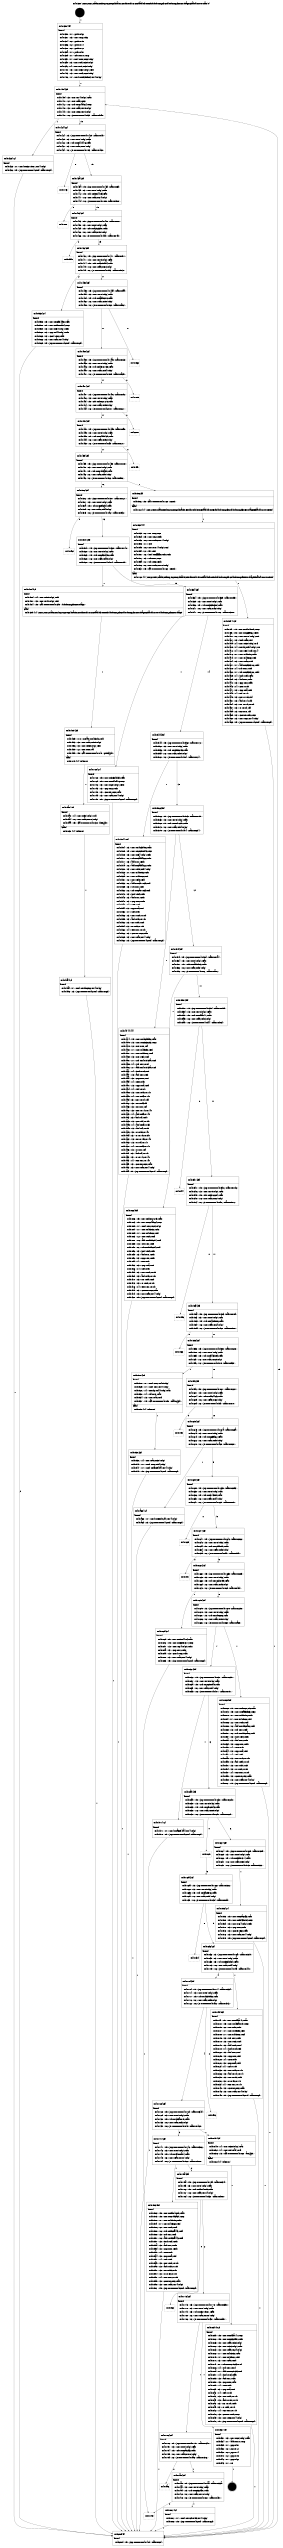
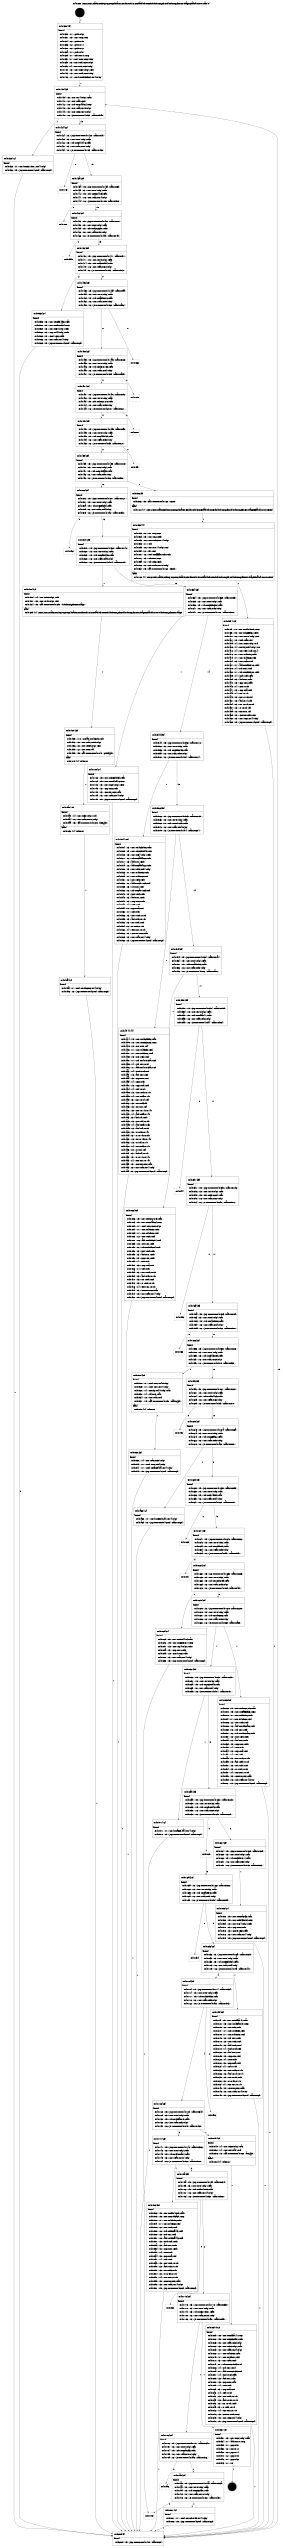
(218, 1559) -> none
